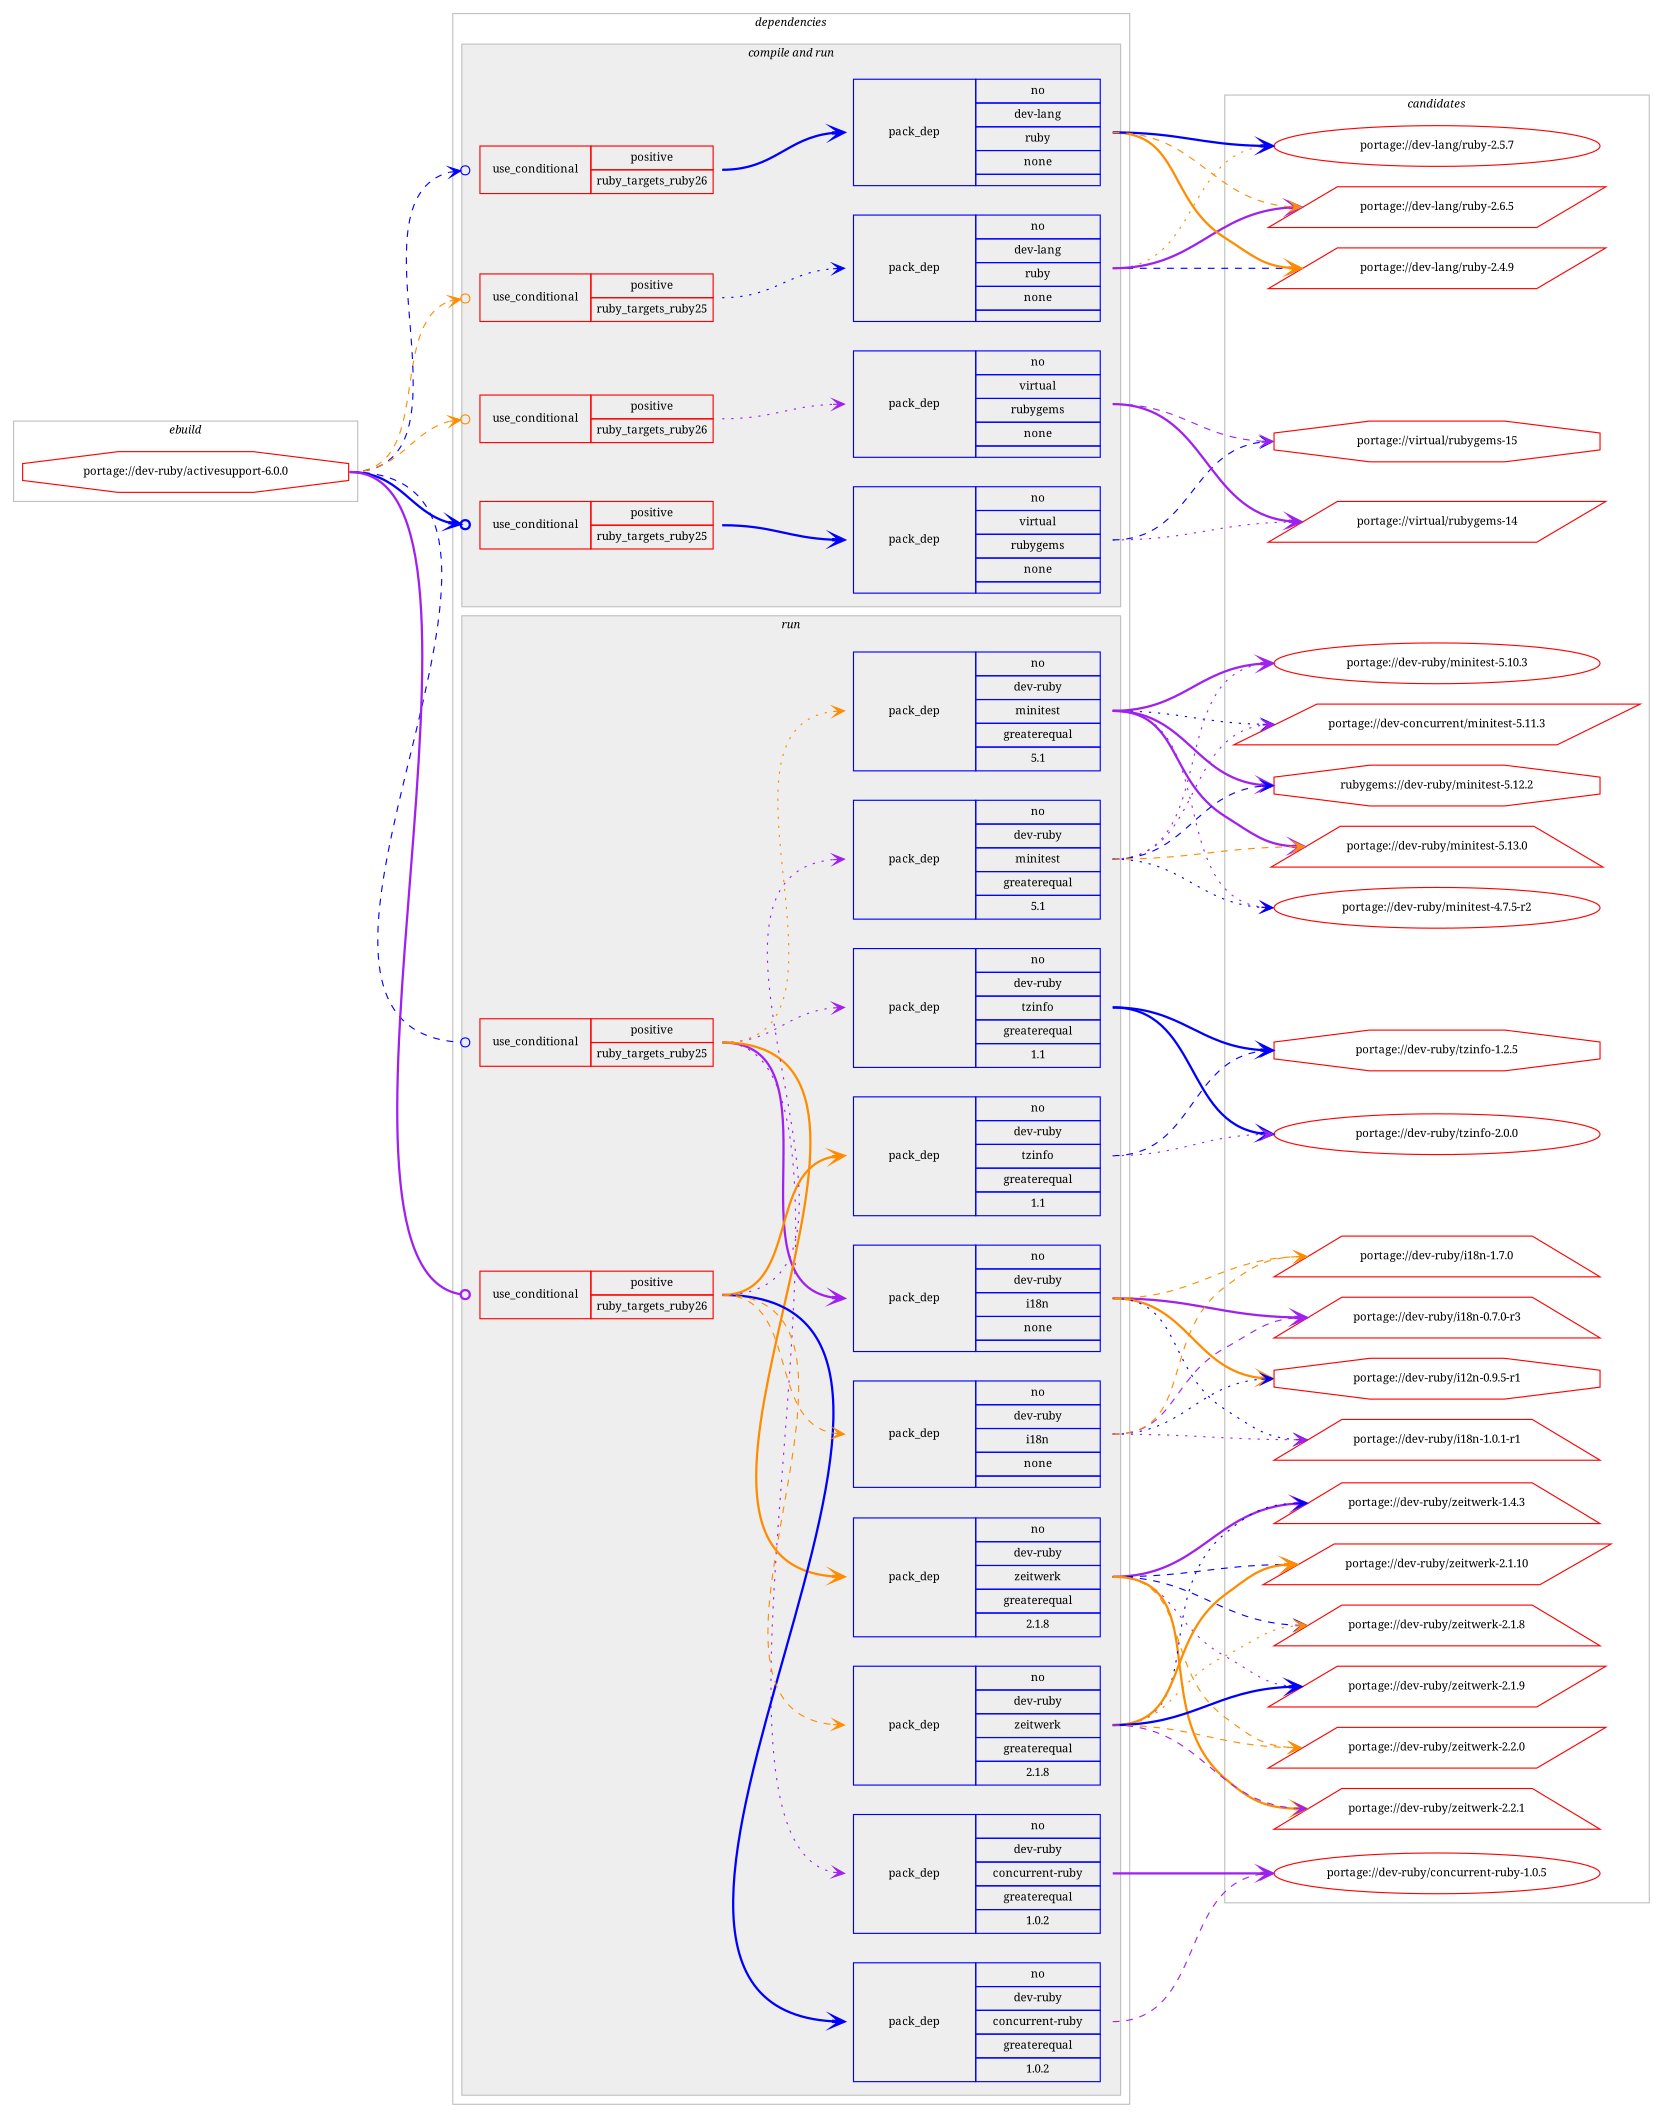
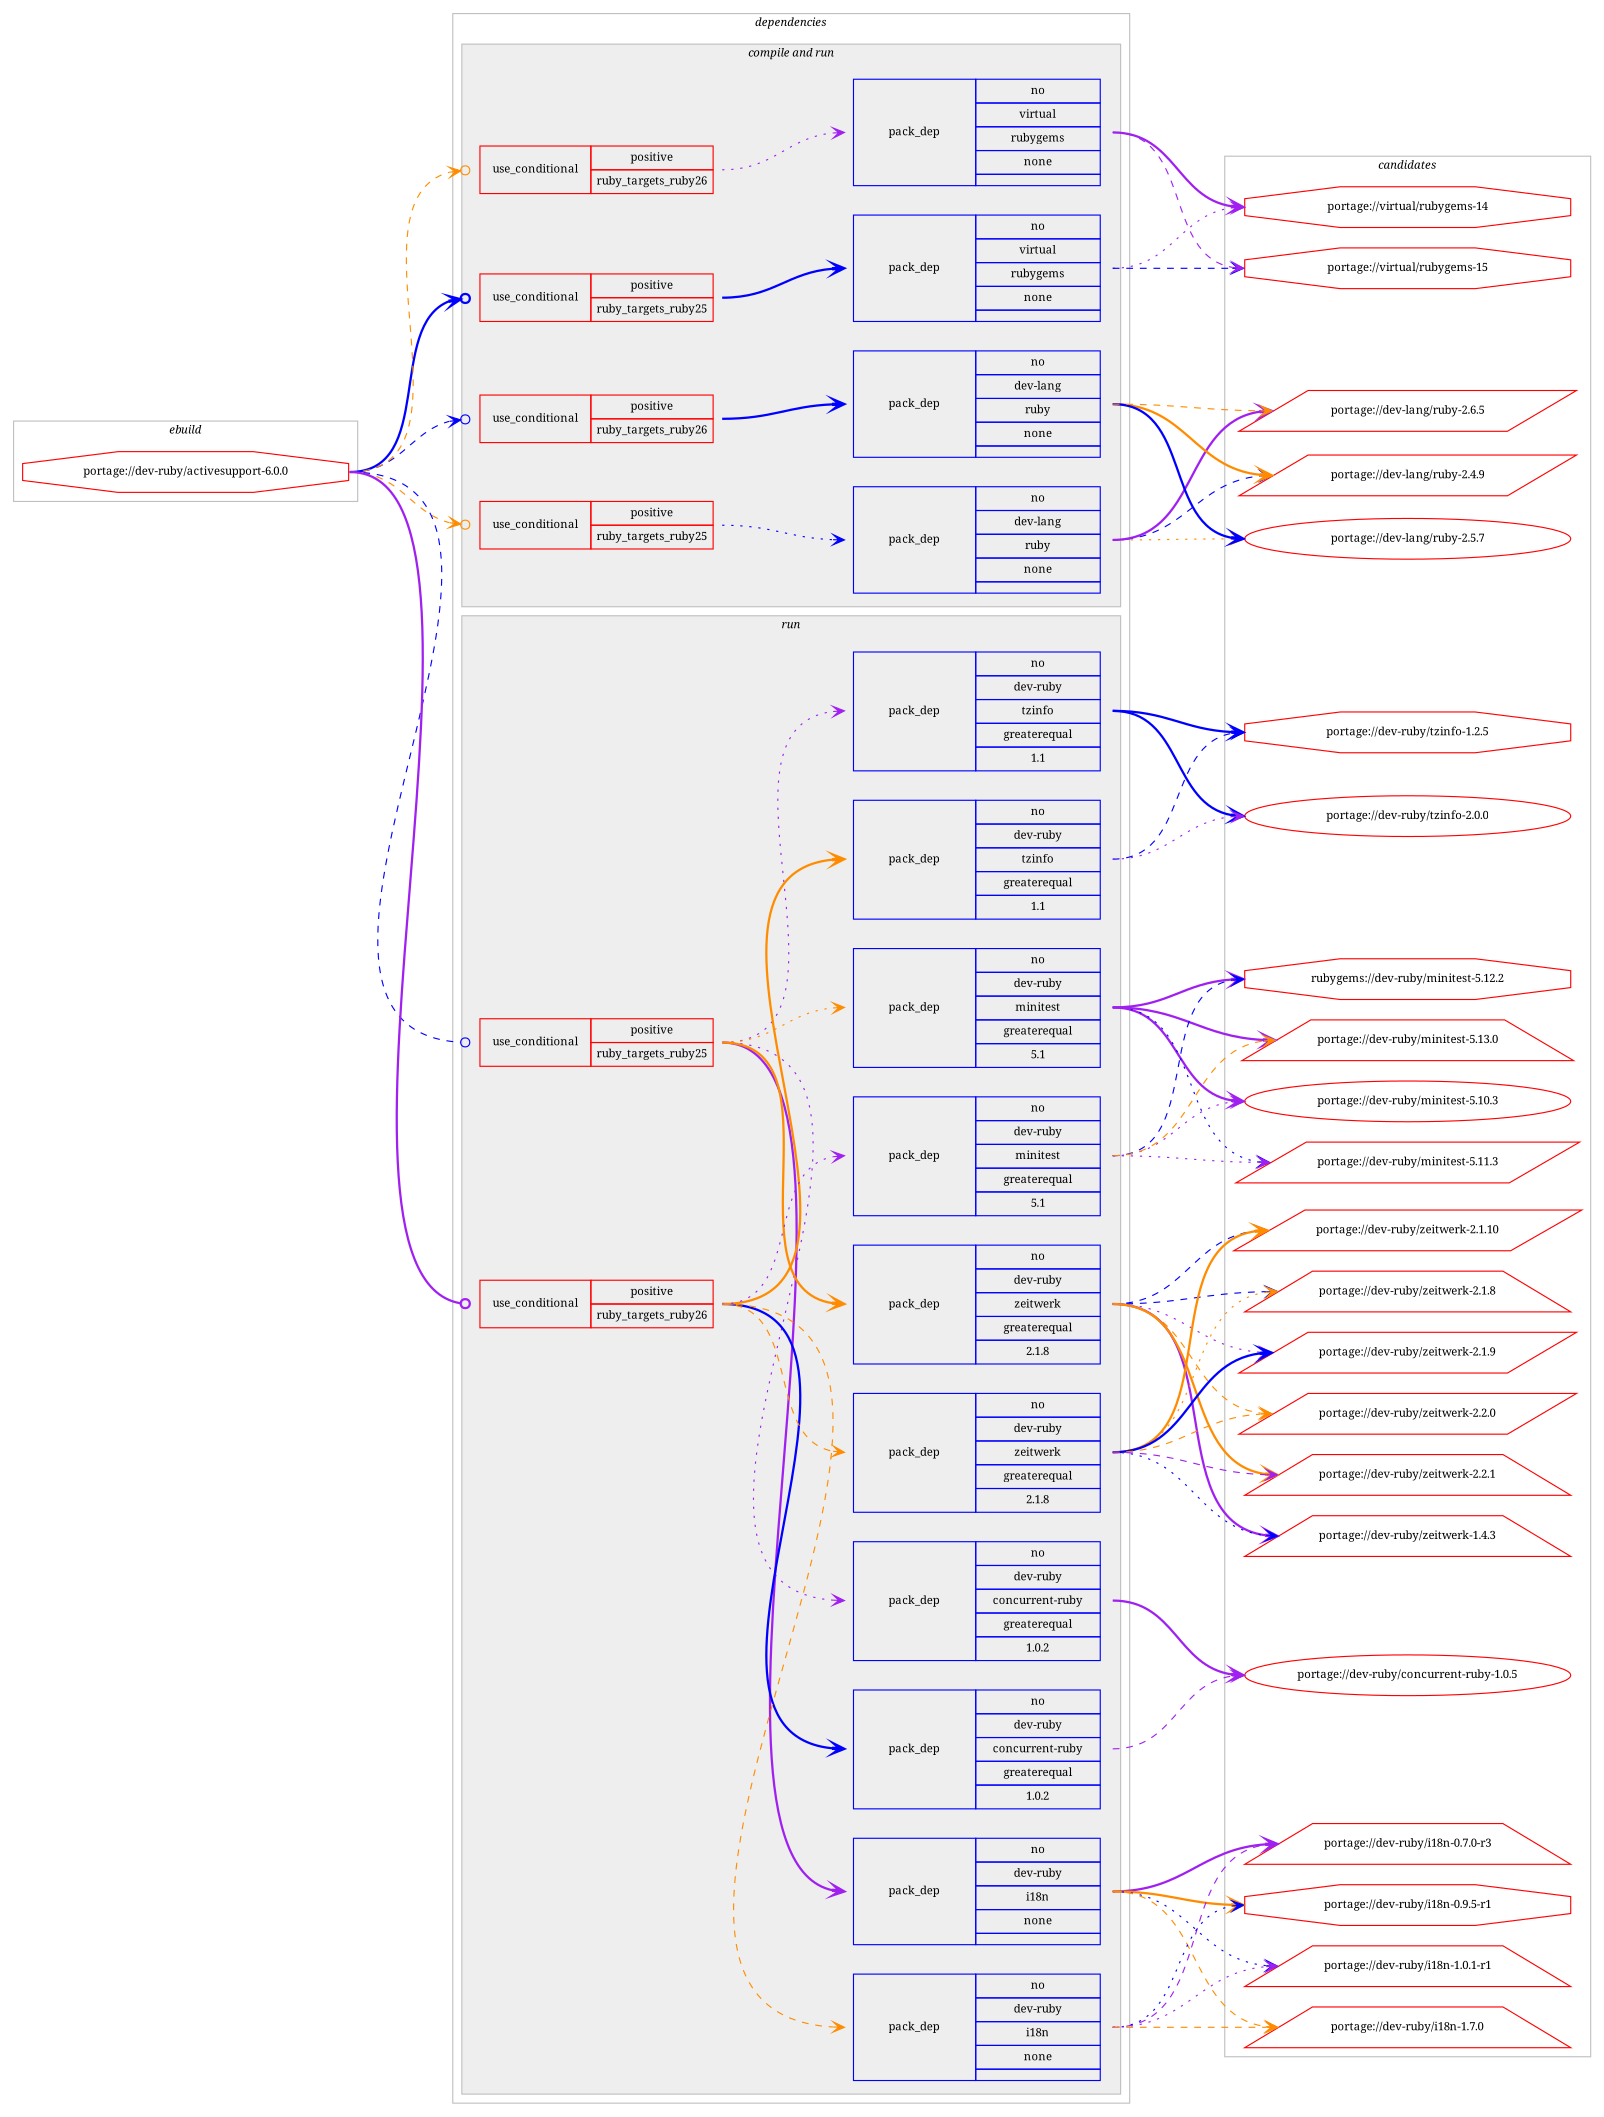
(1437, 522) -> (1408, 207)
(1437, 724) -> (1408, 1163)
(1437, 908) -> none
(1437, 1379) -> (1408, 1905)
